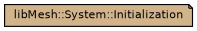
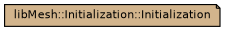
(99, 15) -> (112, 15)
